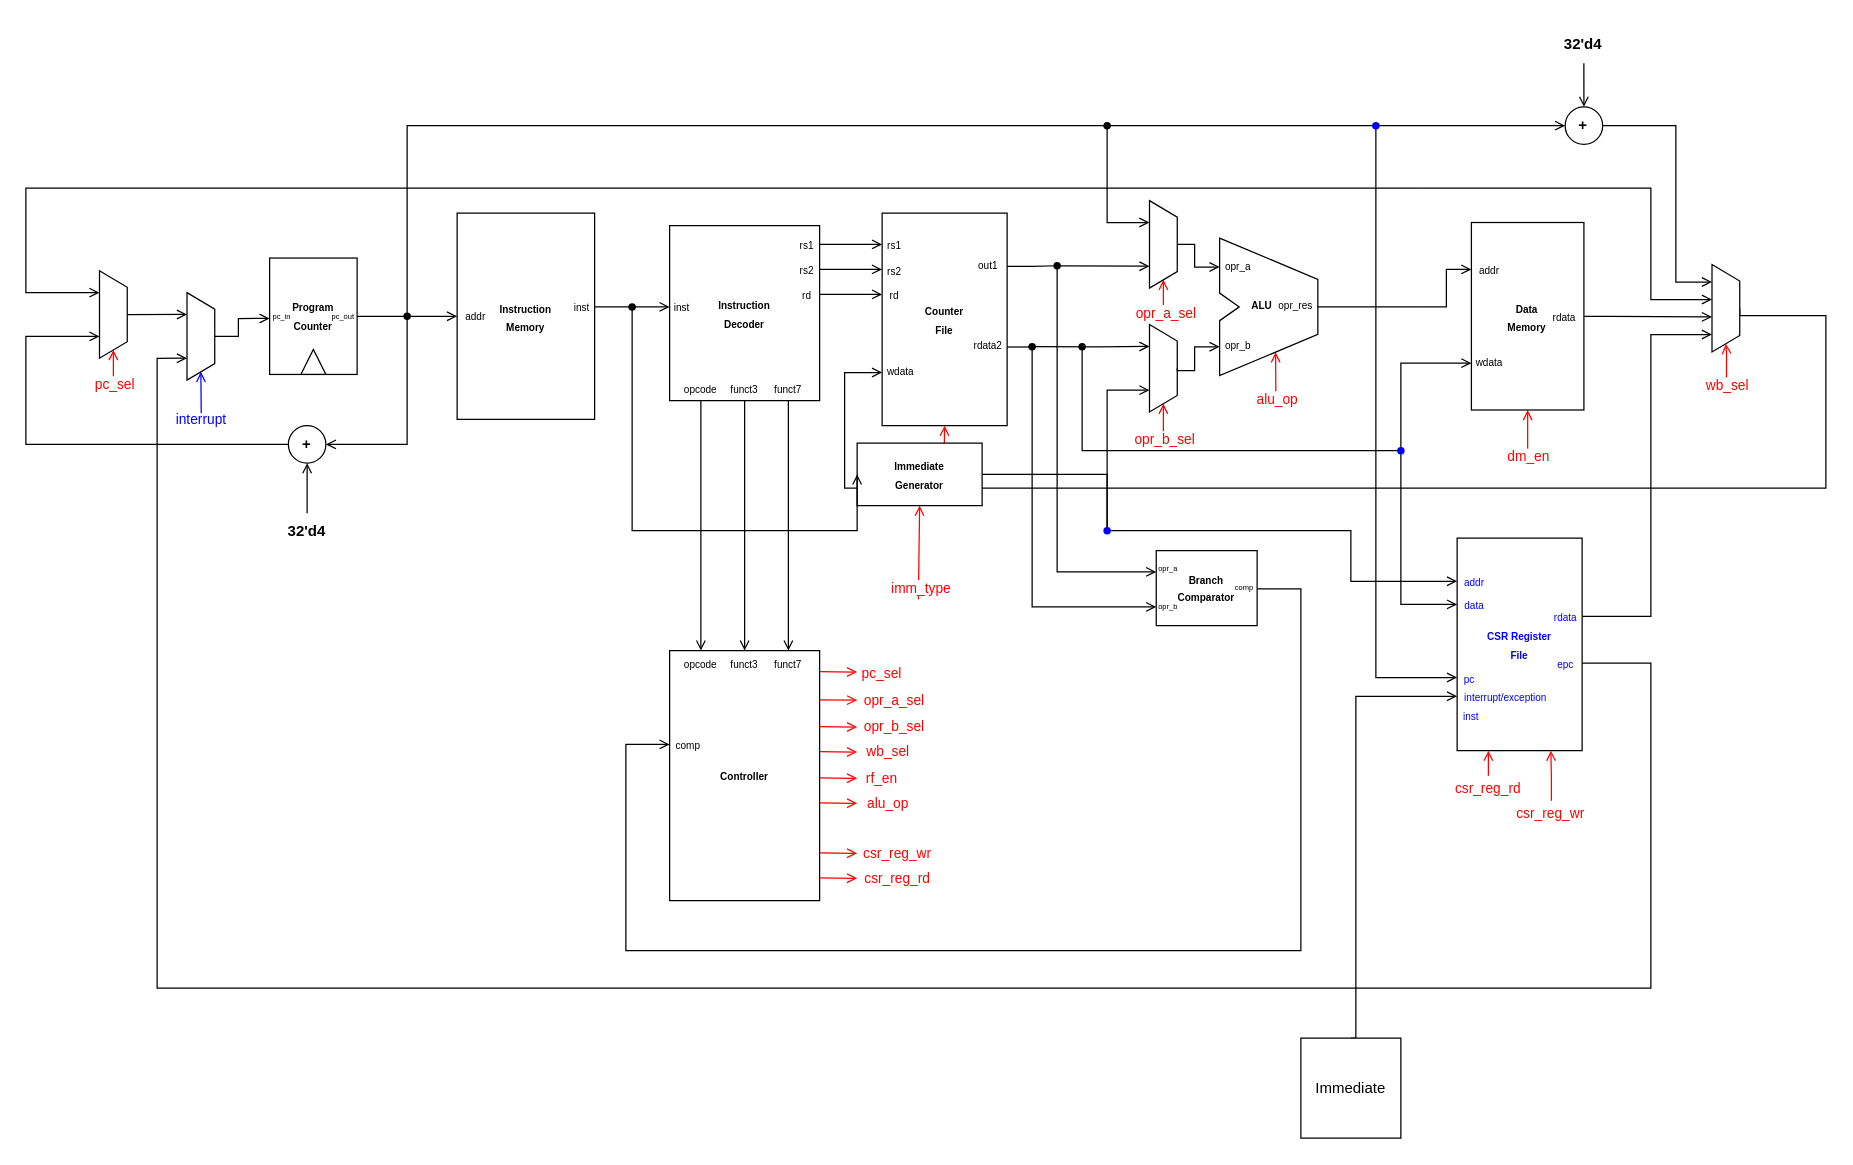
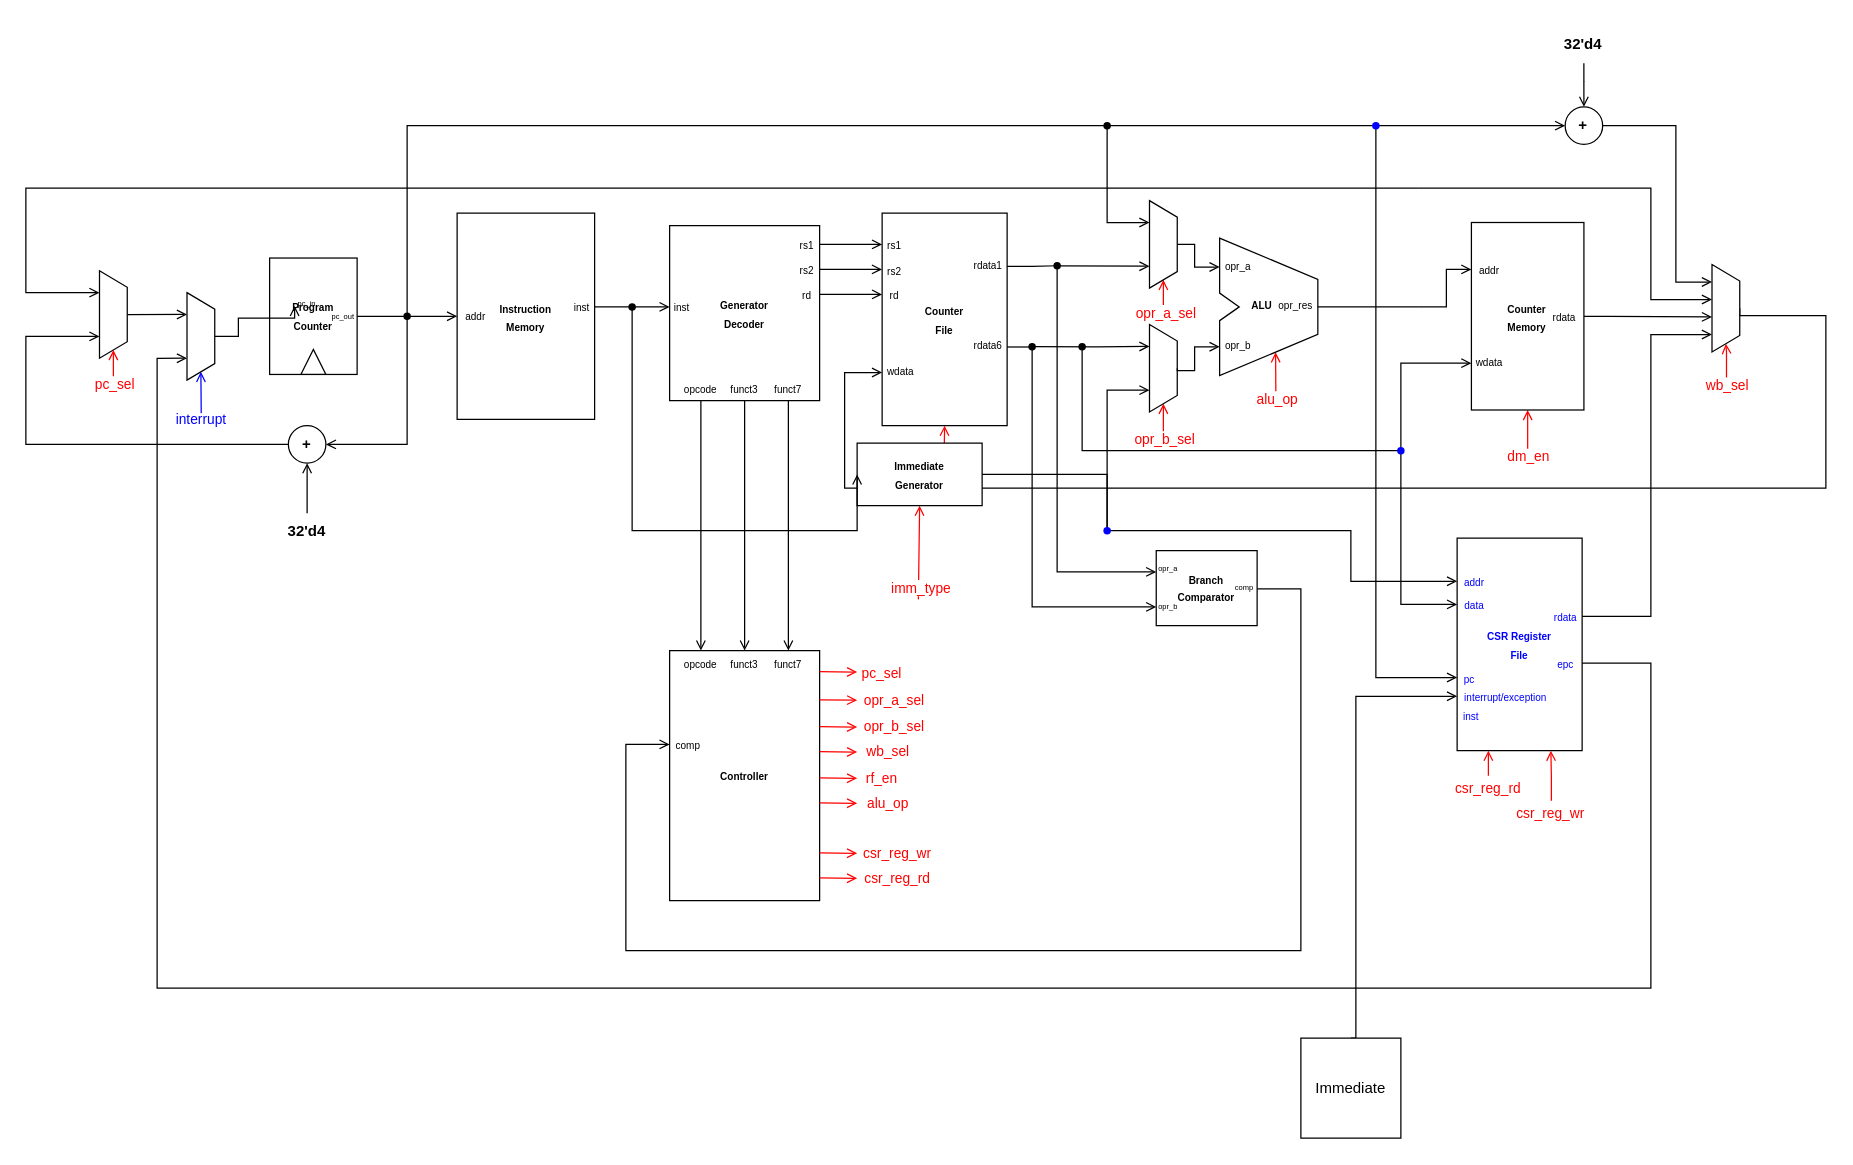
(988, 264) -> (988, 264)
(744, 313) -> (744, 313)
(282, 314) -> (307, 301)
(1527, 317) -> (1527, 317)
(988, 344) -> (988, 344)
